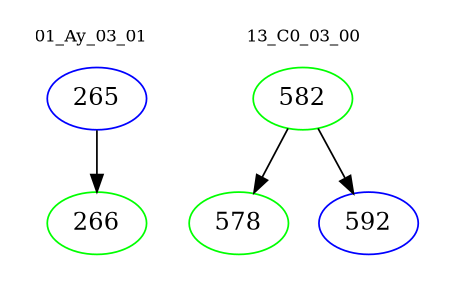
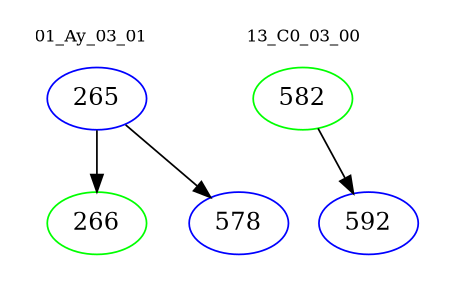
(275, 153) -> (149, 145)
(239, 223) -> (239, 223)
